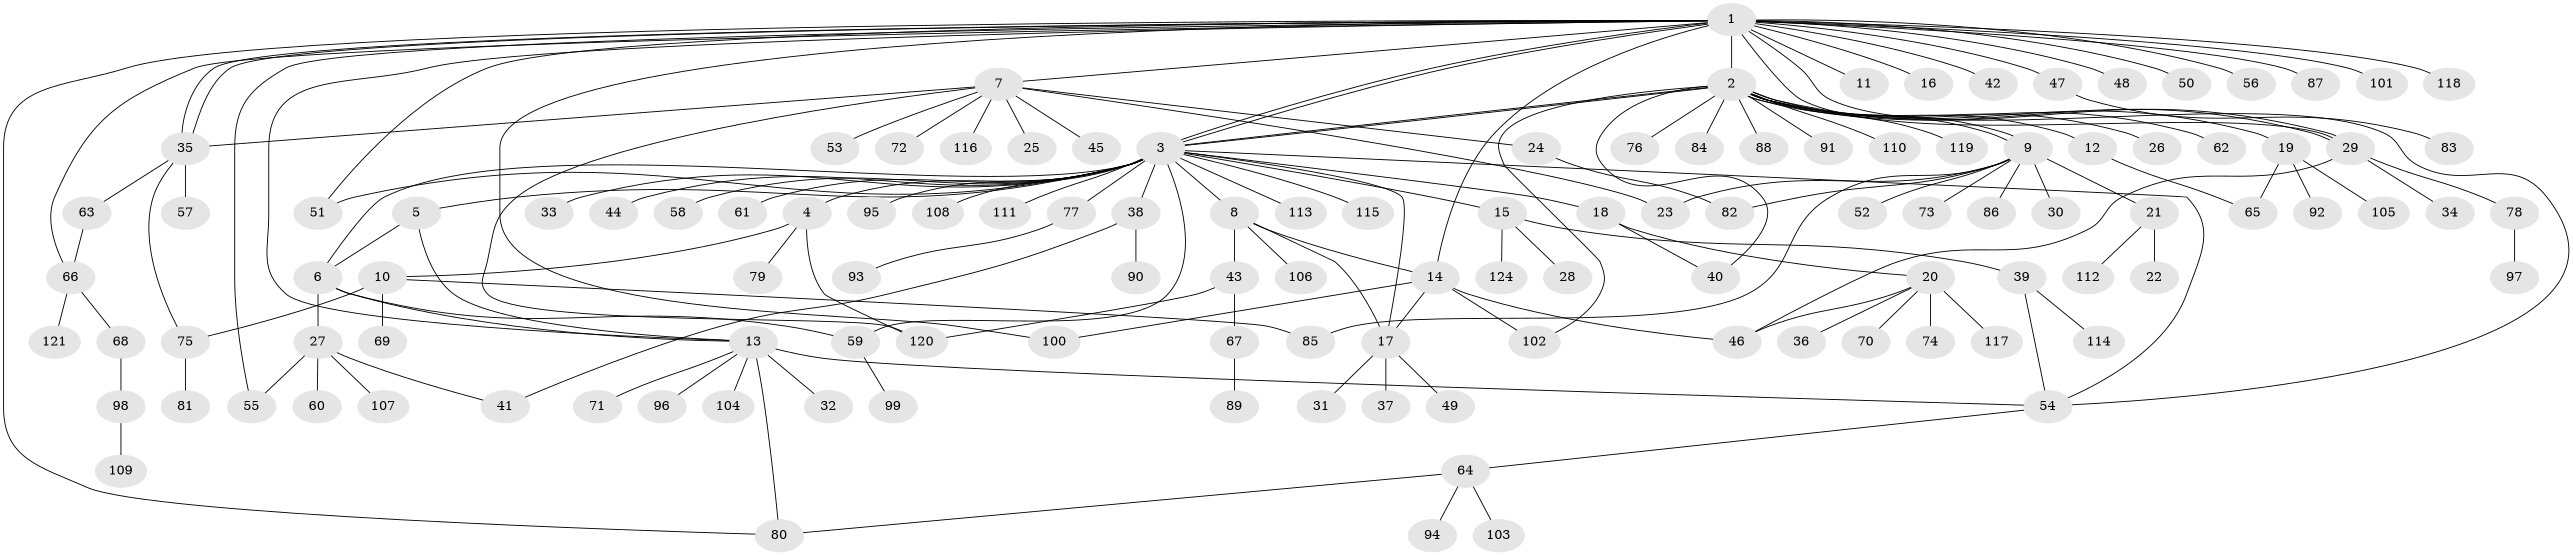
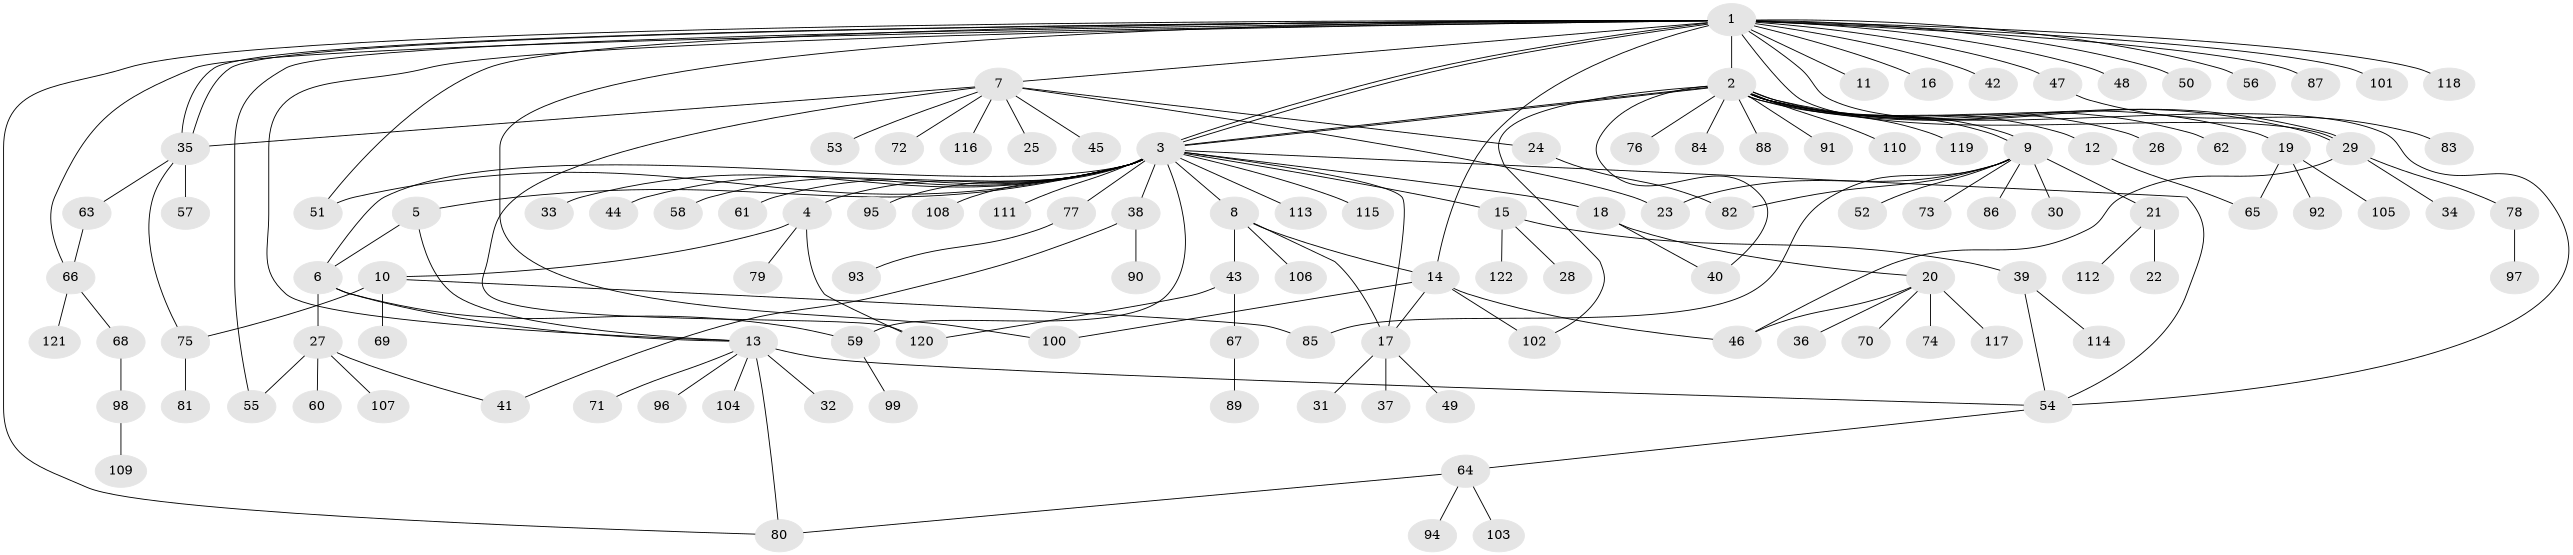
(1501, 278) -> (1501, 278)
